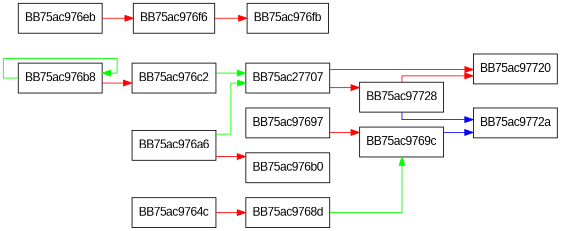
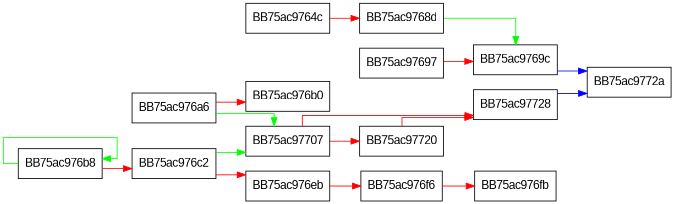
(430, 76) -> (429, 118)
(288, 78) -> (288, 141)
none -> (227, 175)
